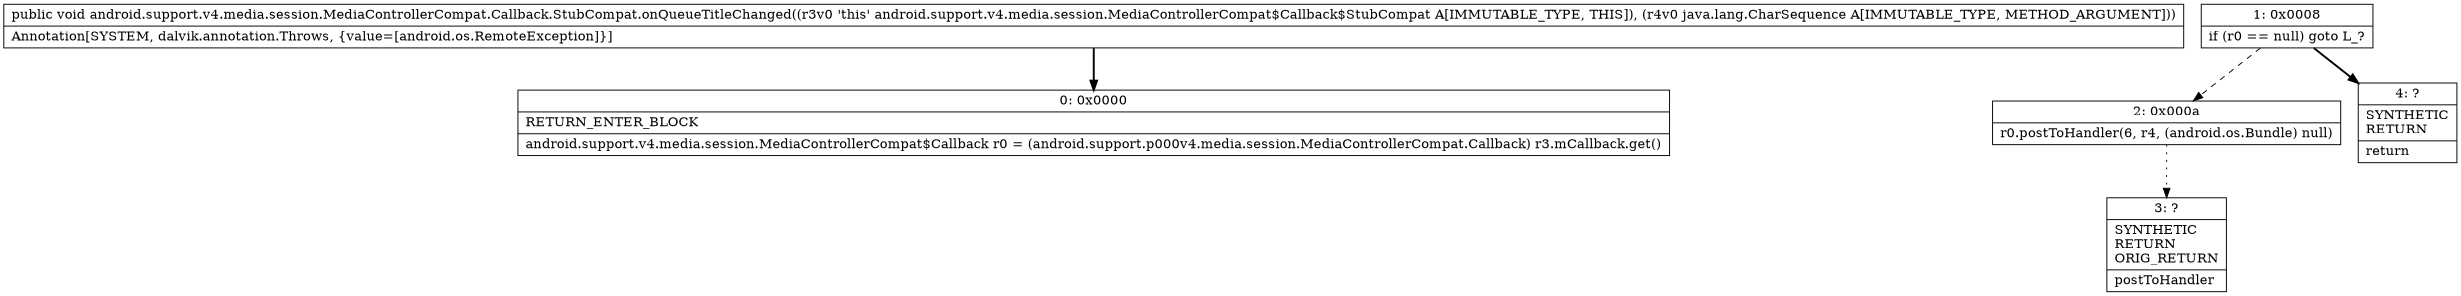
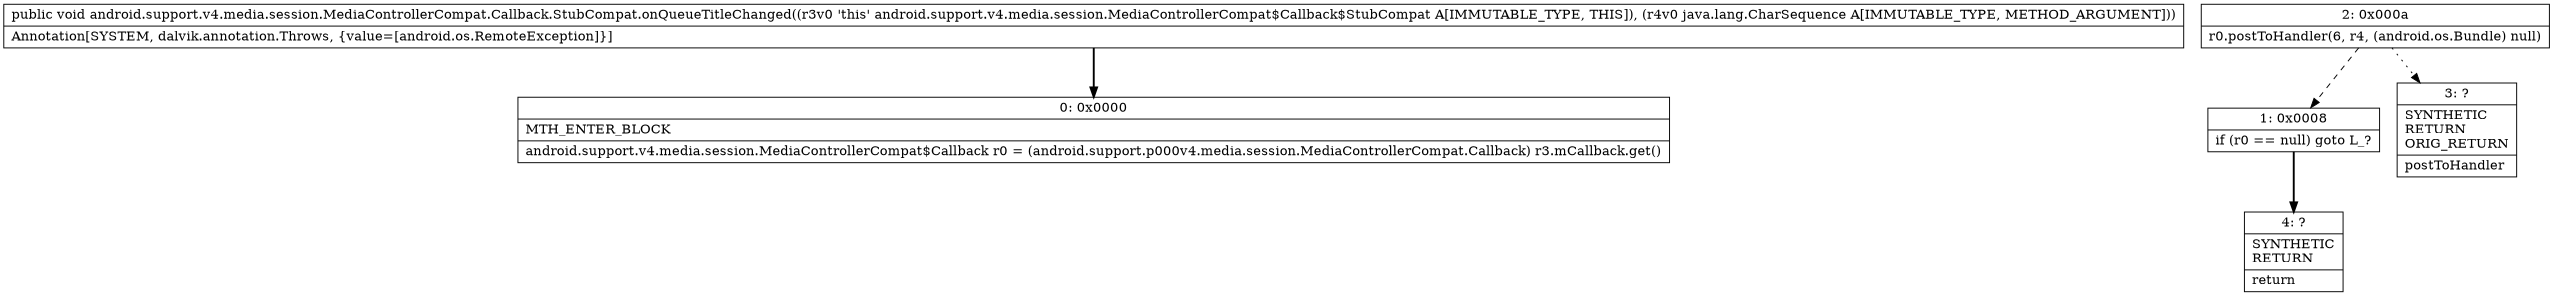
(2231, 72) -> (2338, 74)
(612, 122) -> (599, 129)
